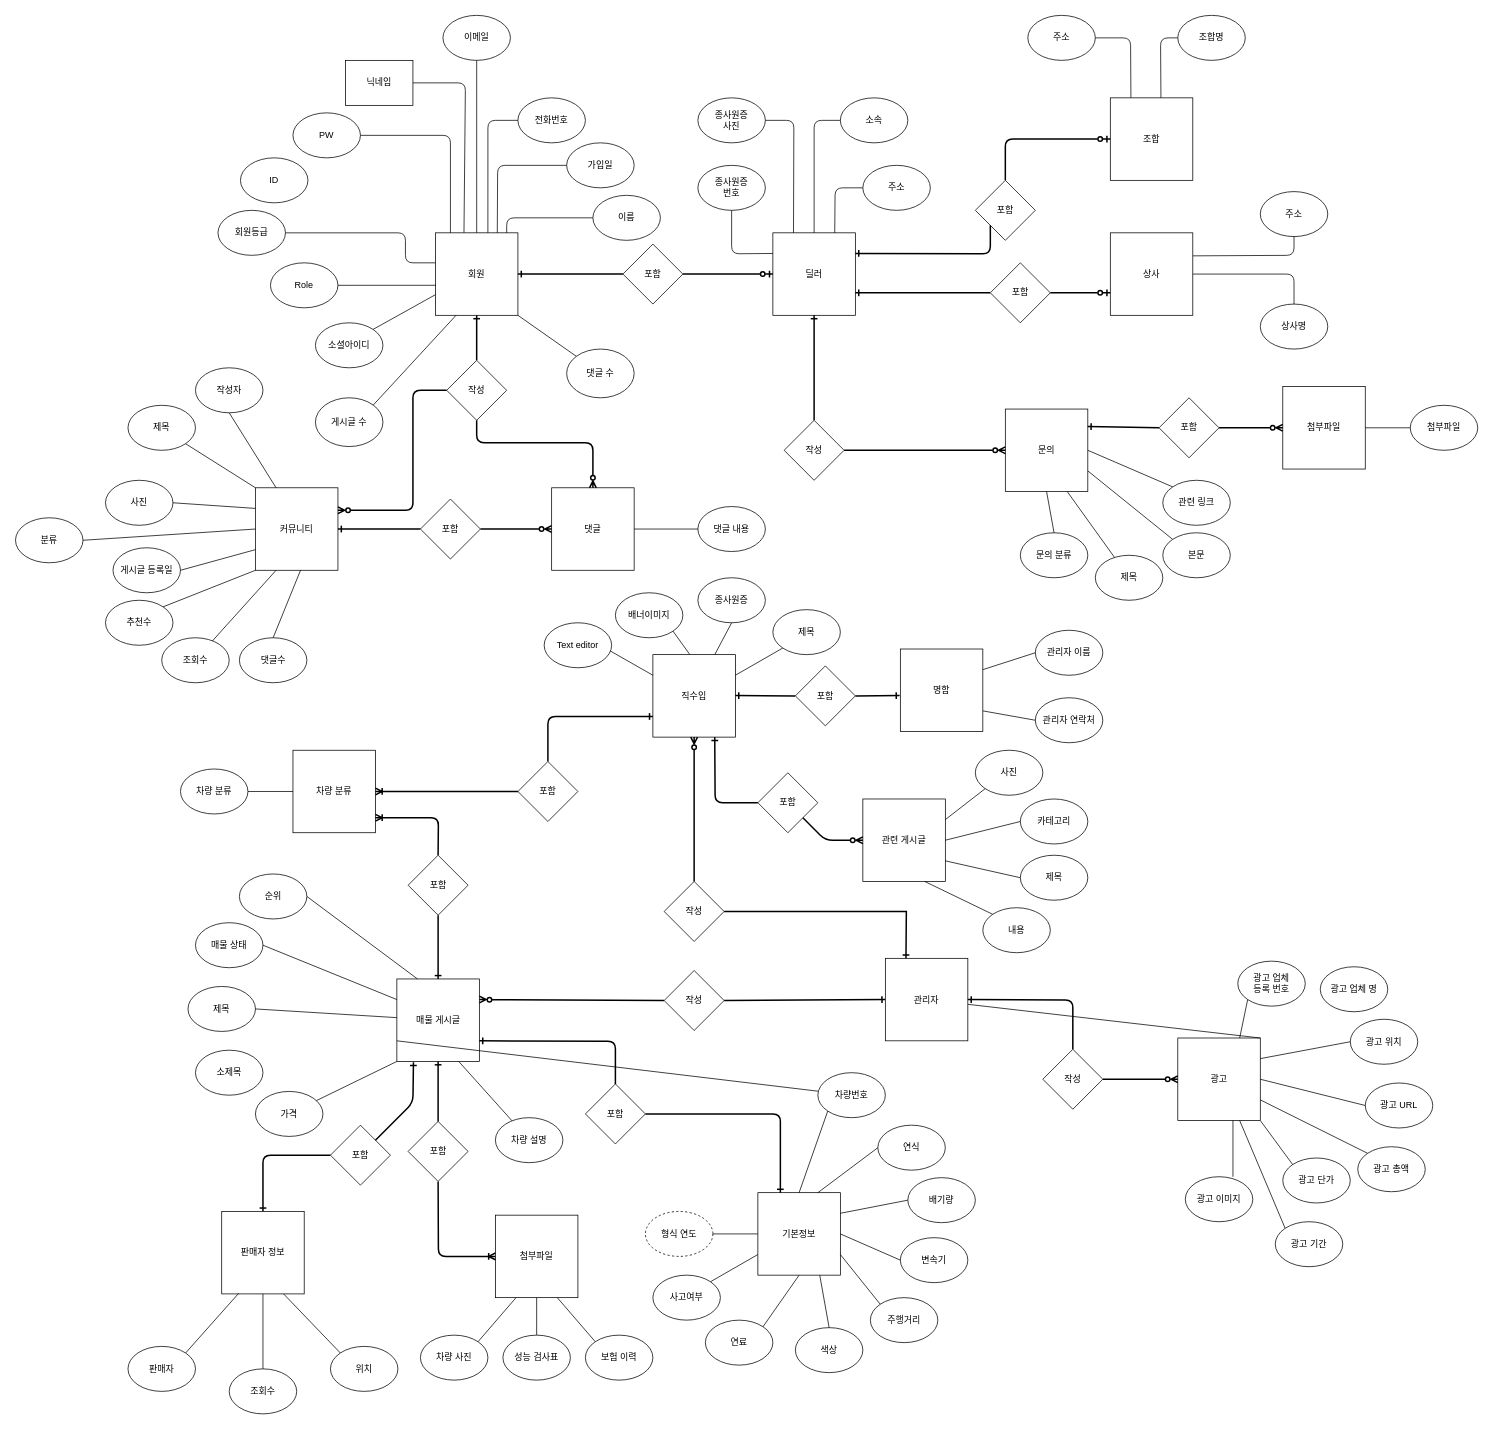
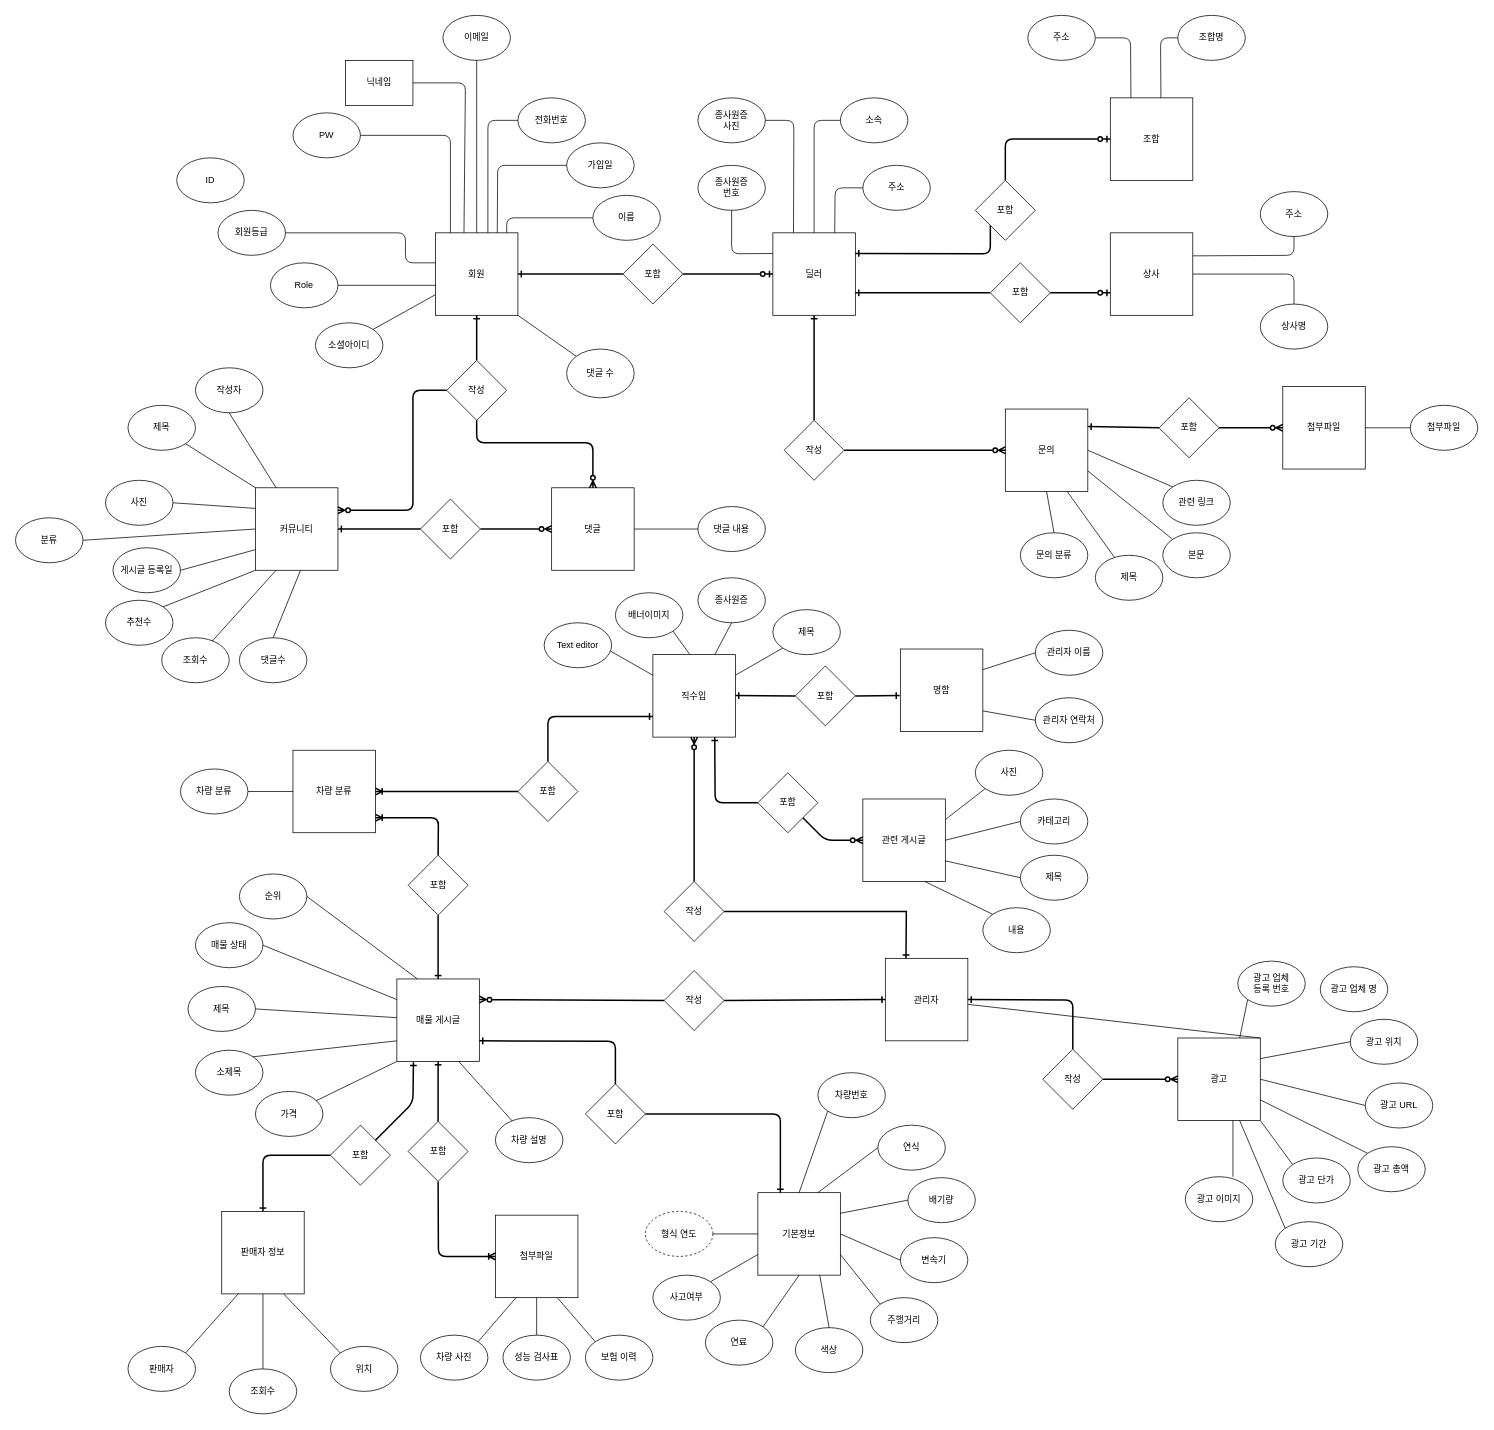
(274, 180) -> (210, 180)
(415, 360) -> none
(349, 422) -> none
(608, 1066) -> (325, 1049)
